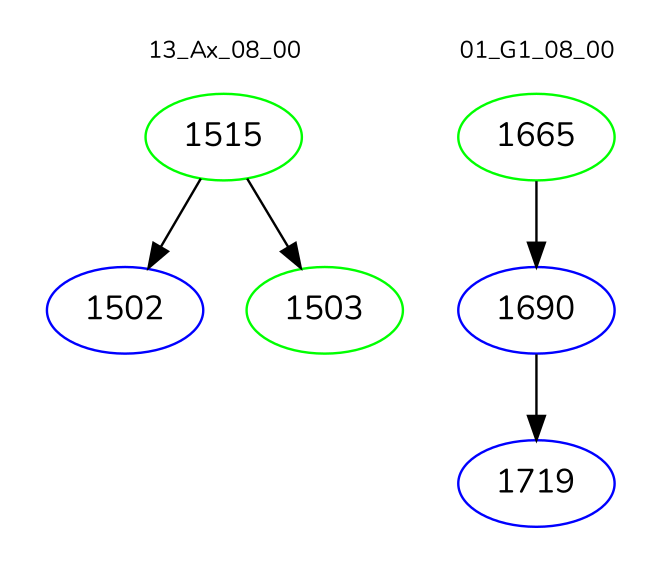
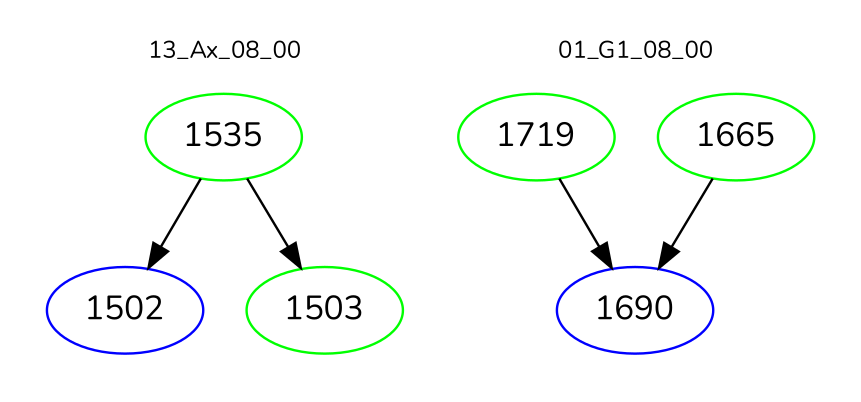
(224, 137) -> (224, 137)
(536, 385) -> (579, 213)
(536, 484) -> (536, 137)
